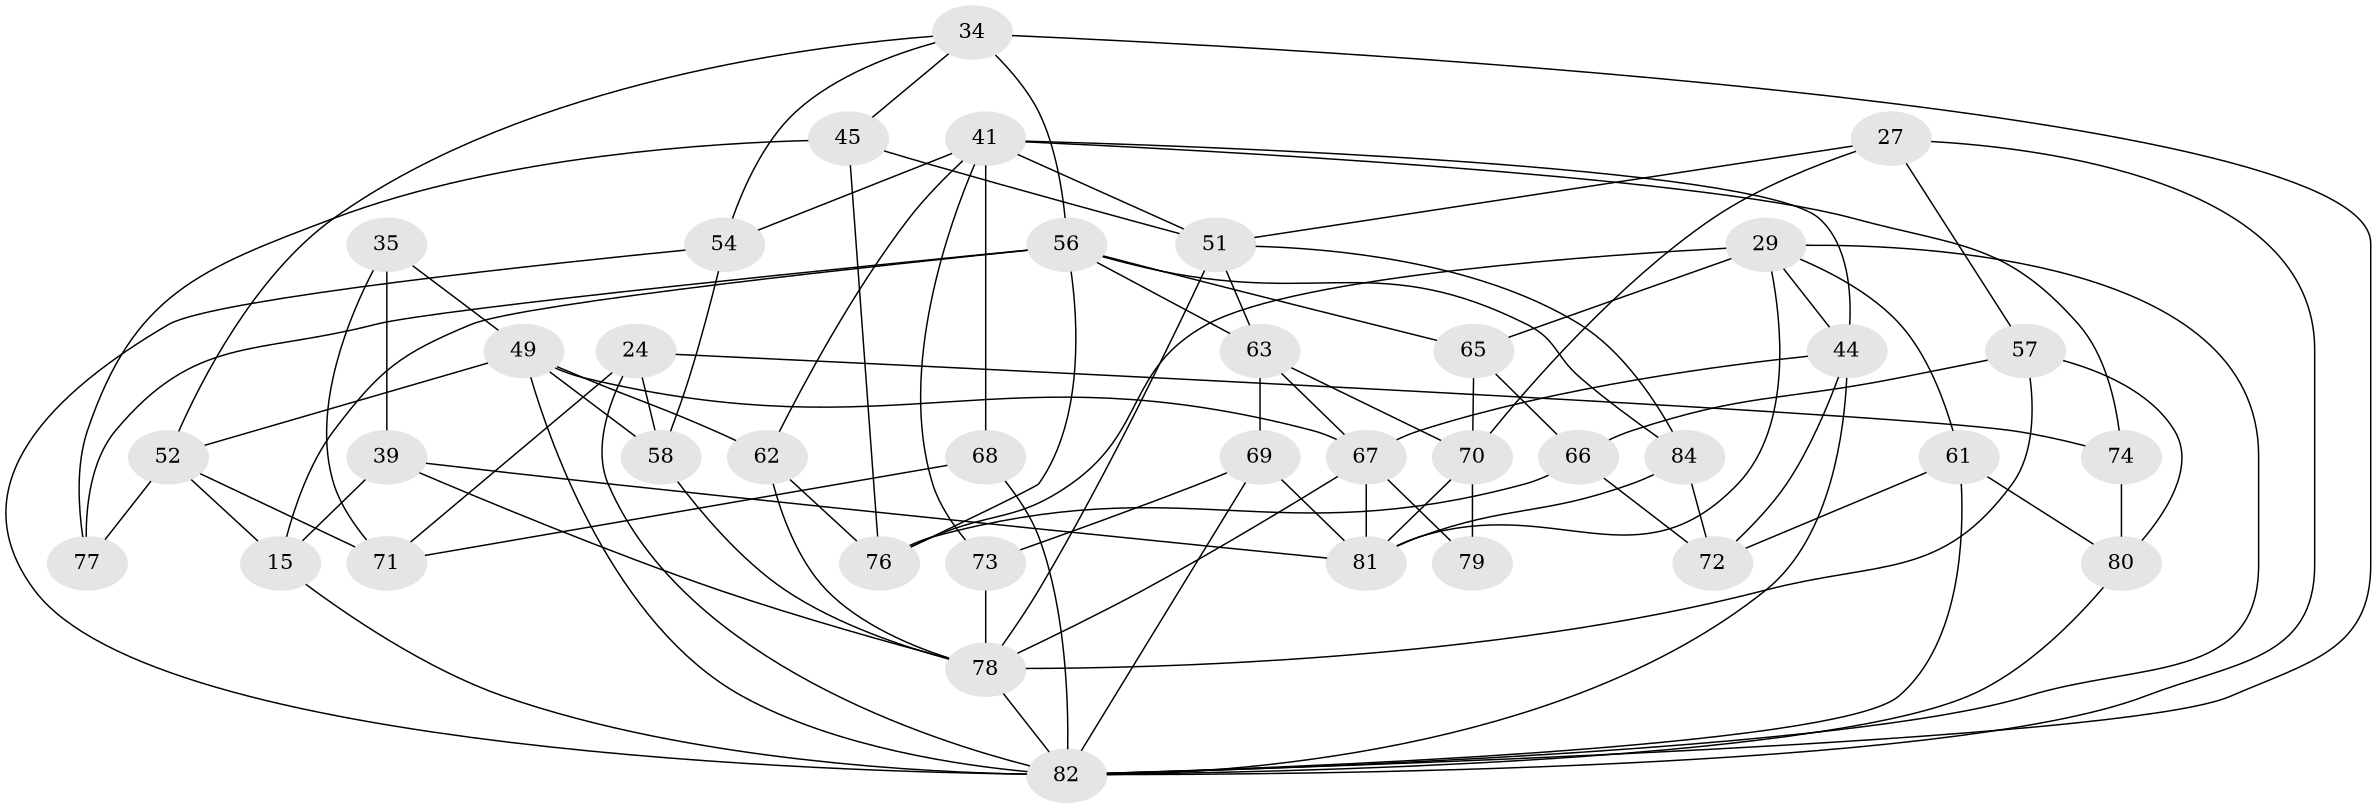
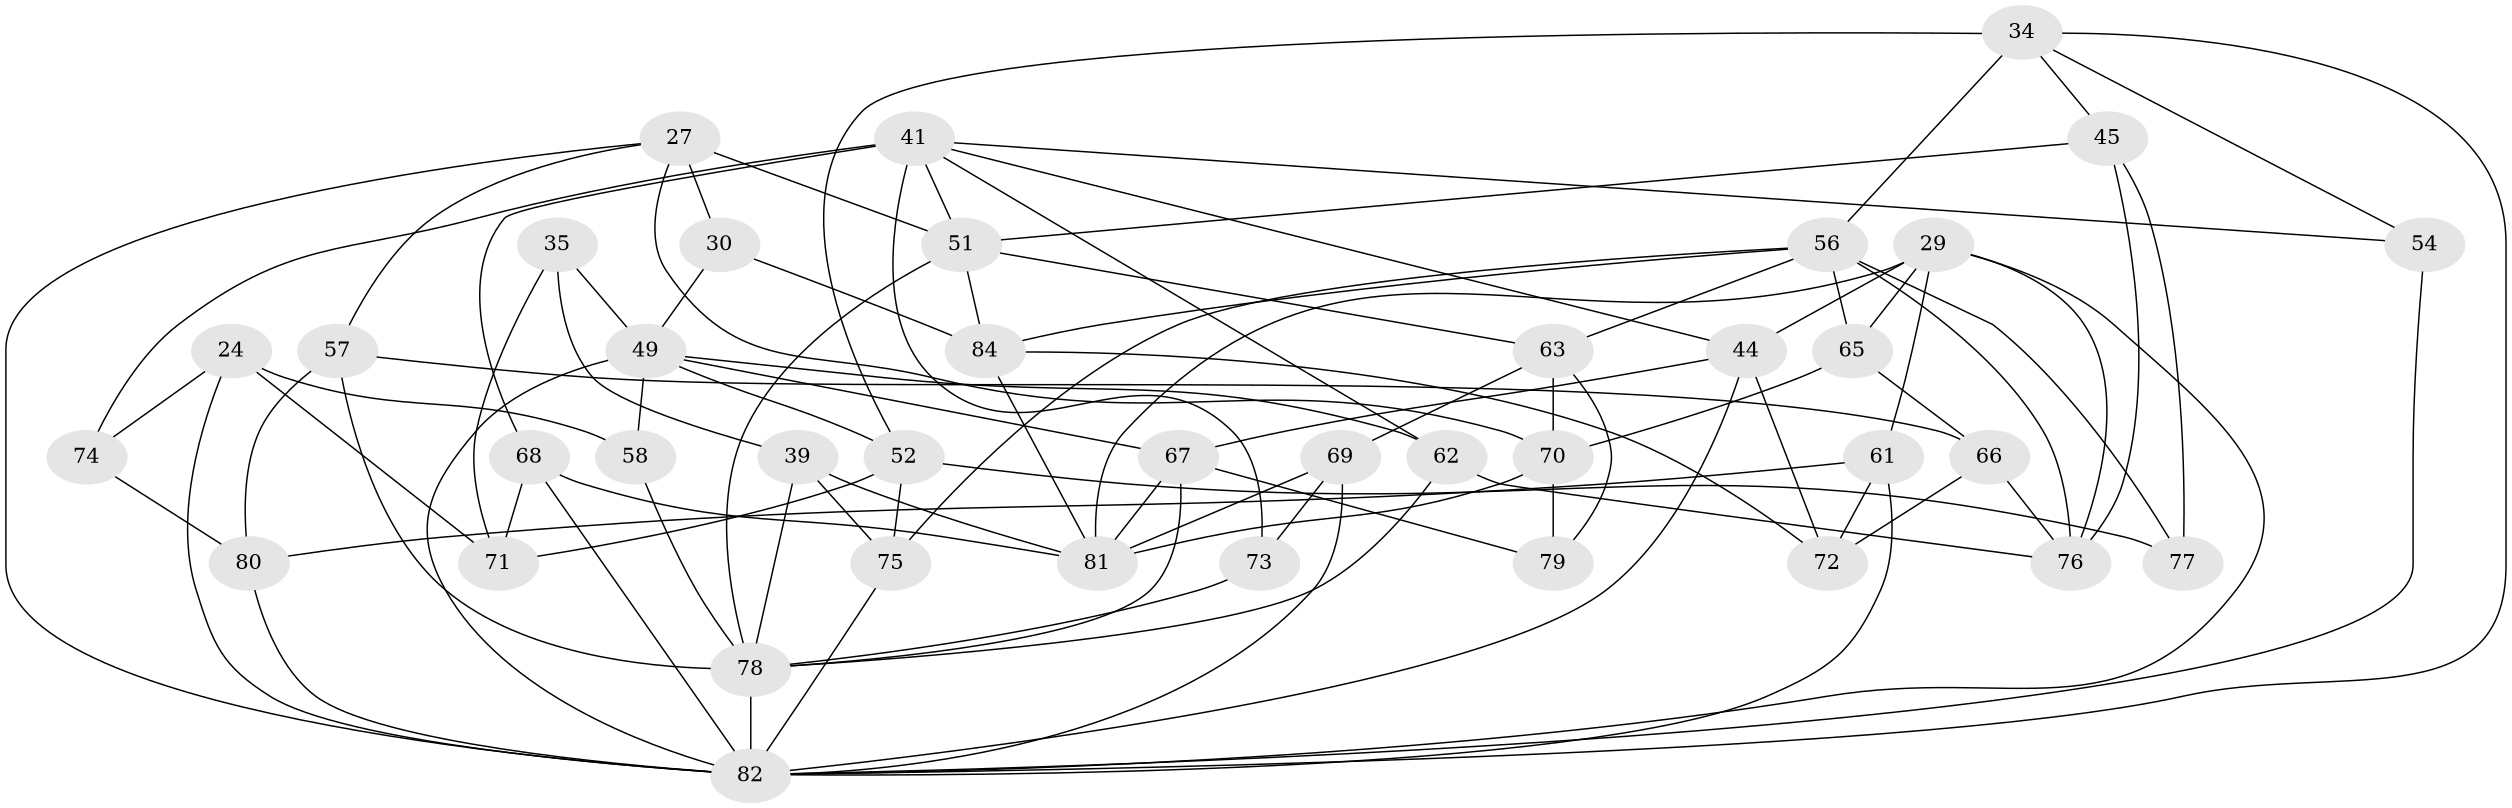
none -> (720, 245)
(699, 344) -> none
(1313, 404) -> (1611, 457)
none -> (820, 523)
(281, 563) -> (891, 563)
